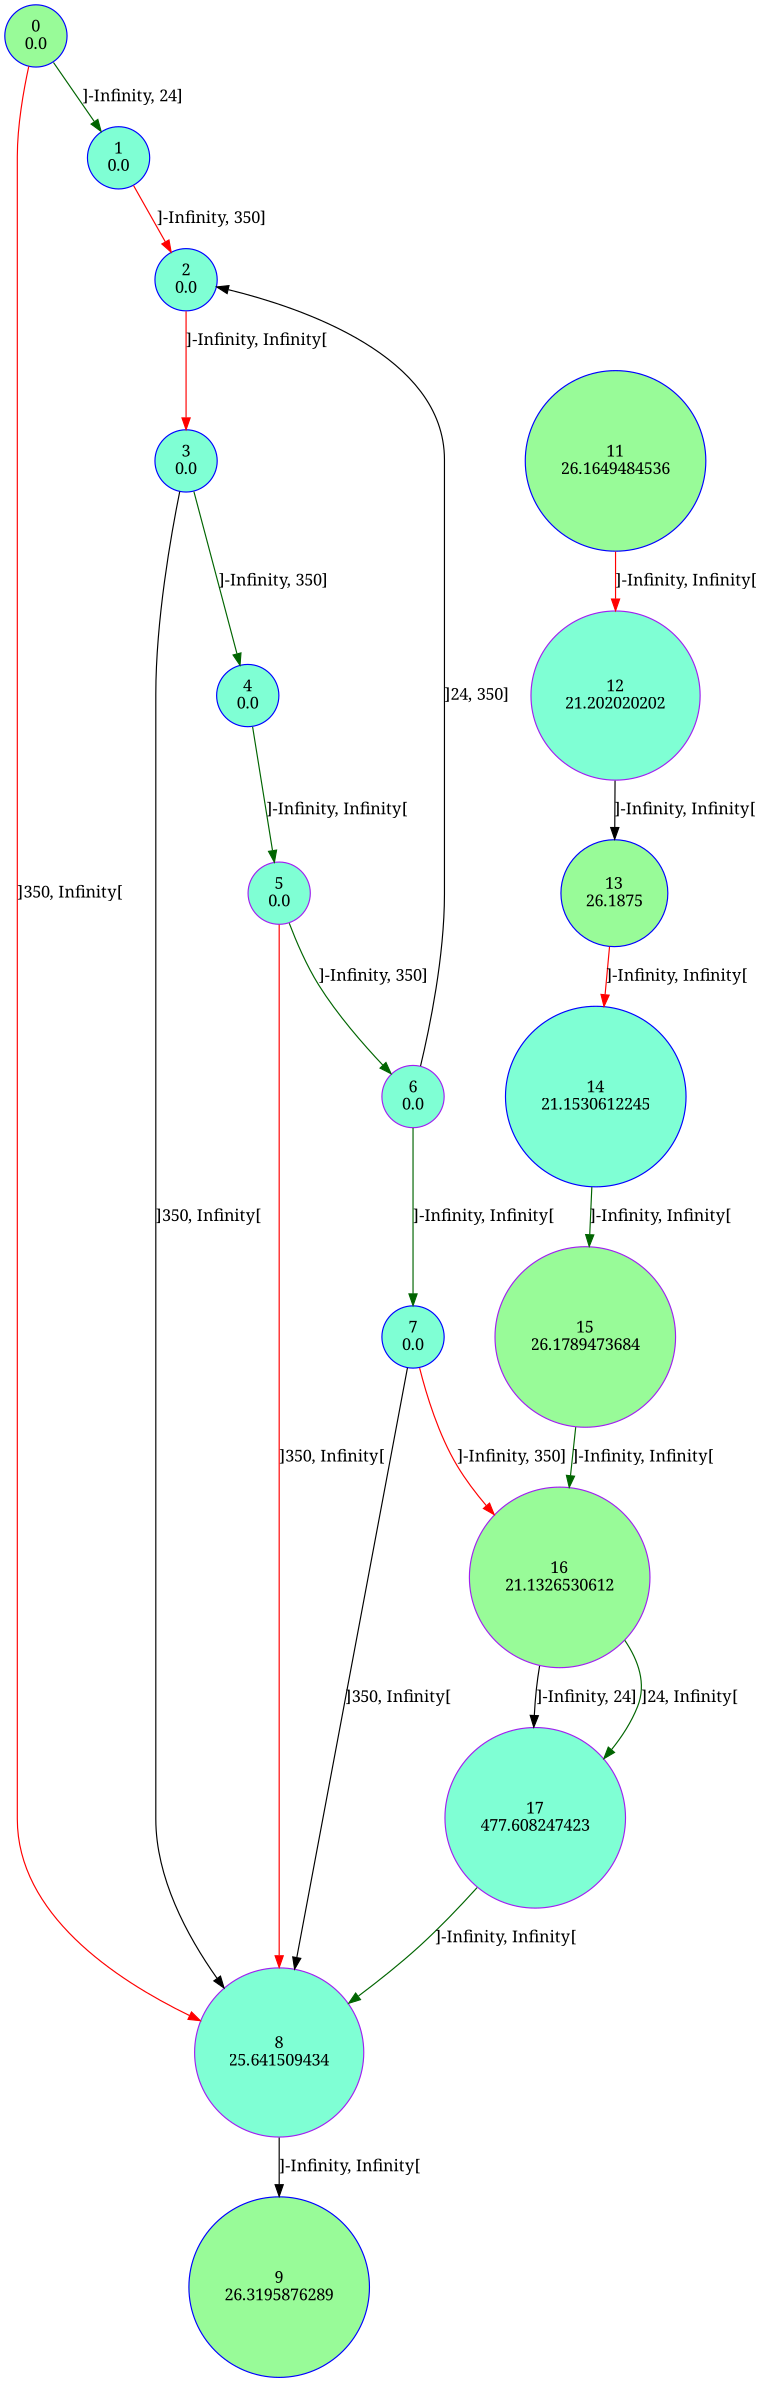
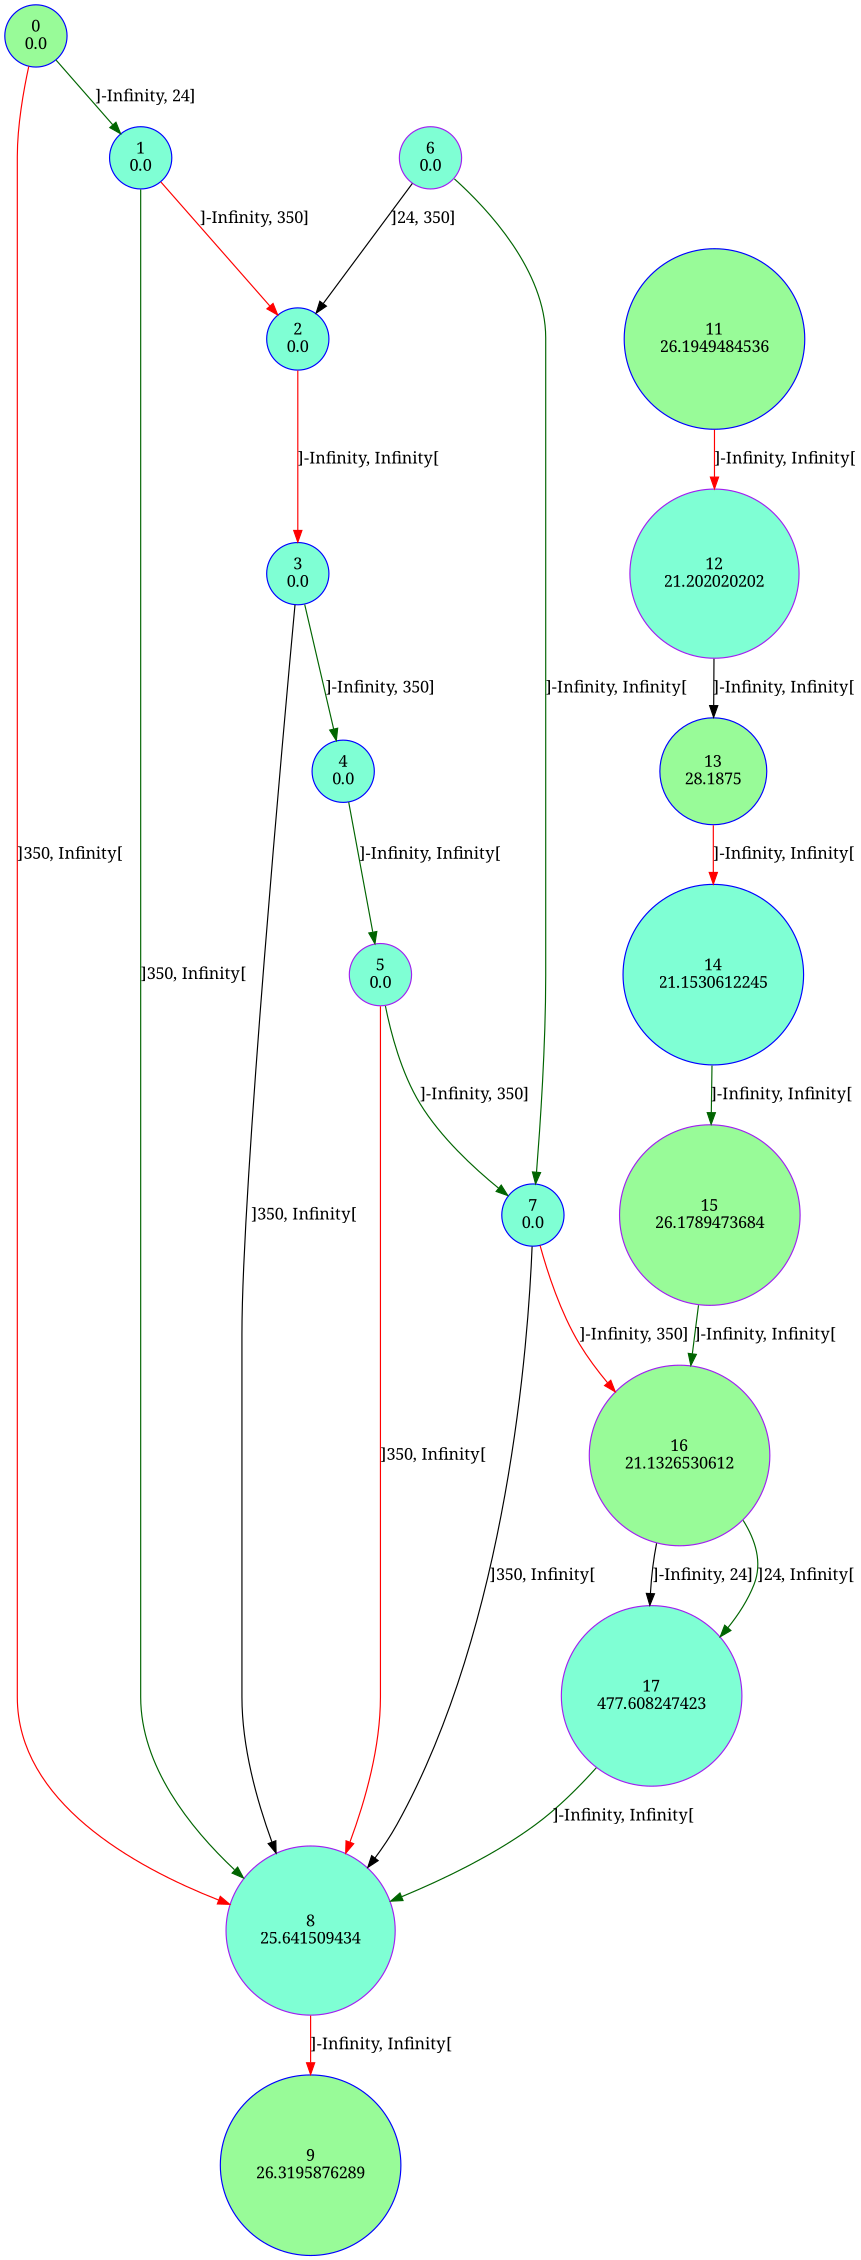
(616, 461) -> (714, 339)
(614, 893) -> (713, 771)
(328, 999) -> (423, 1109)
none -> (141, 1044)
(279, 2161) -> (311, 2039)
